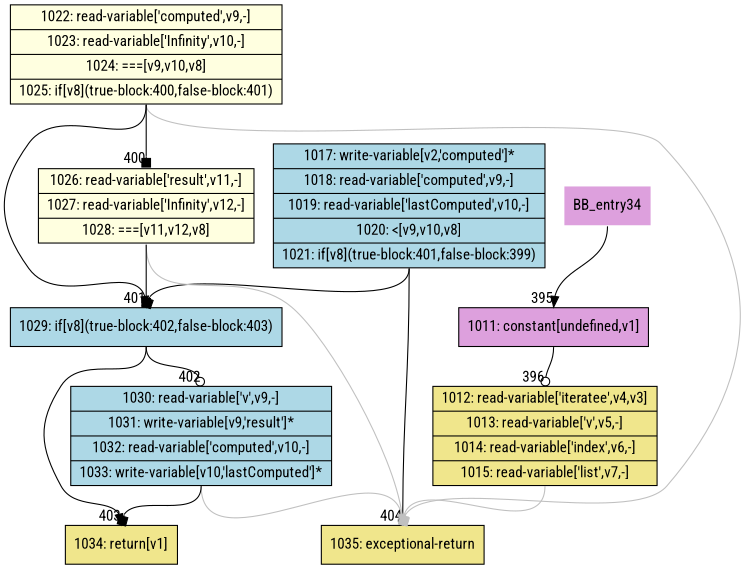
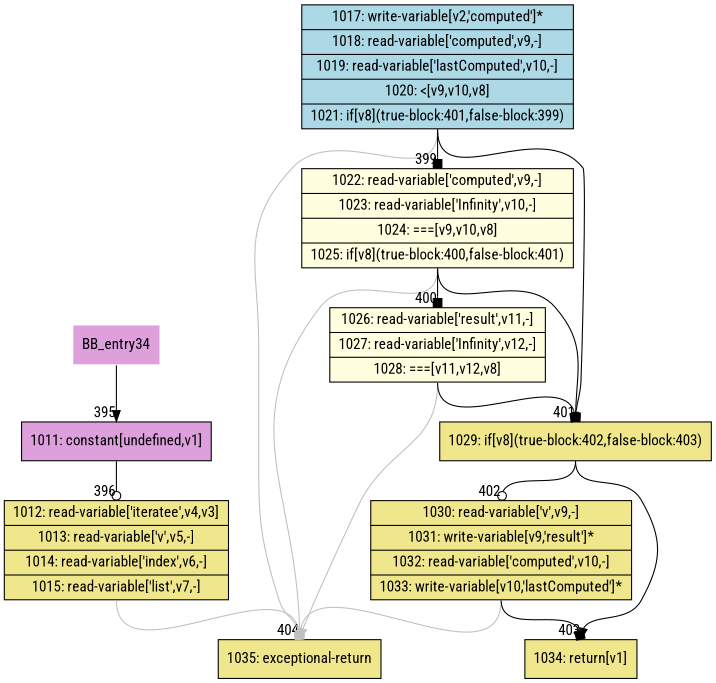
none -> (438, 143)
(5, 200) -> (545, 300)
(146, 327) -> (576, 441)
(406, 392) -> (258, 314)
(201, 436) -> (501, 550)
